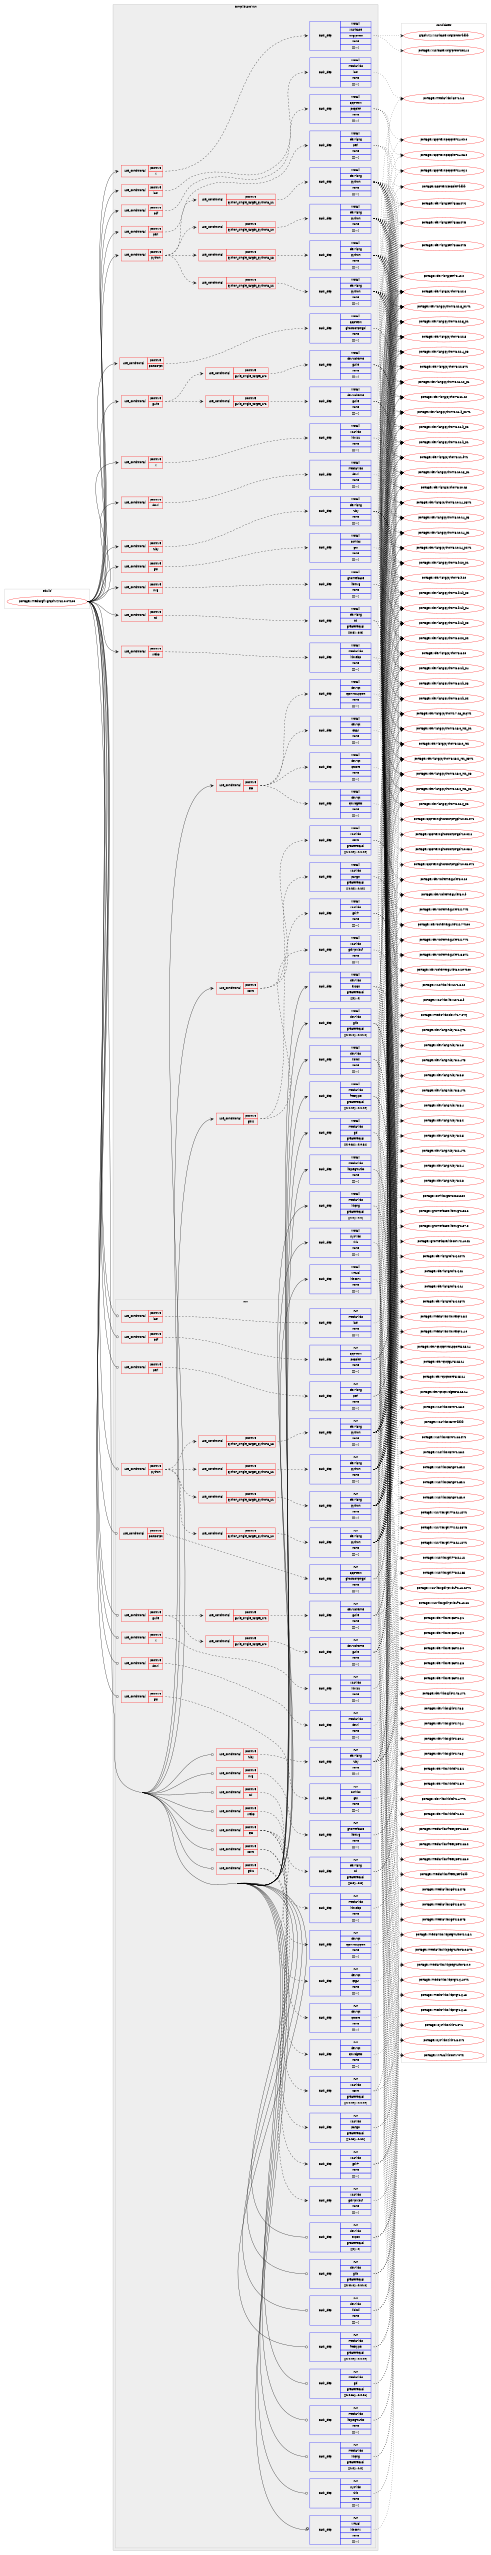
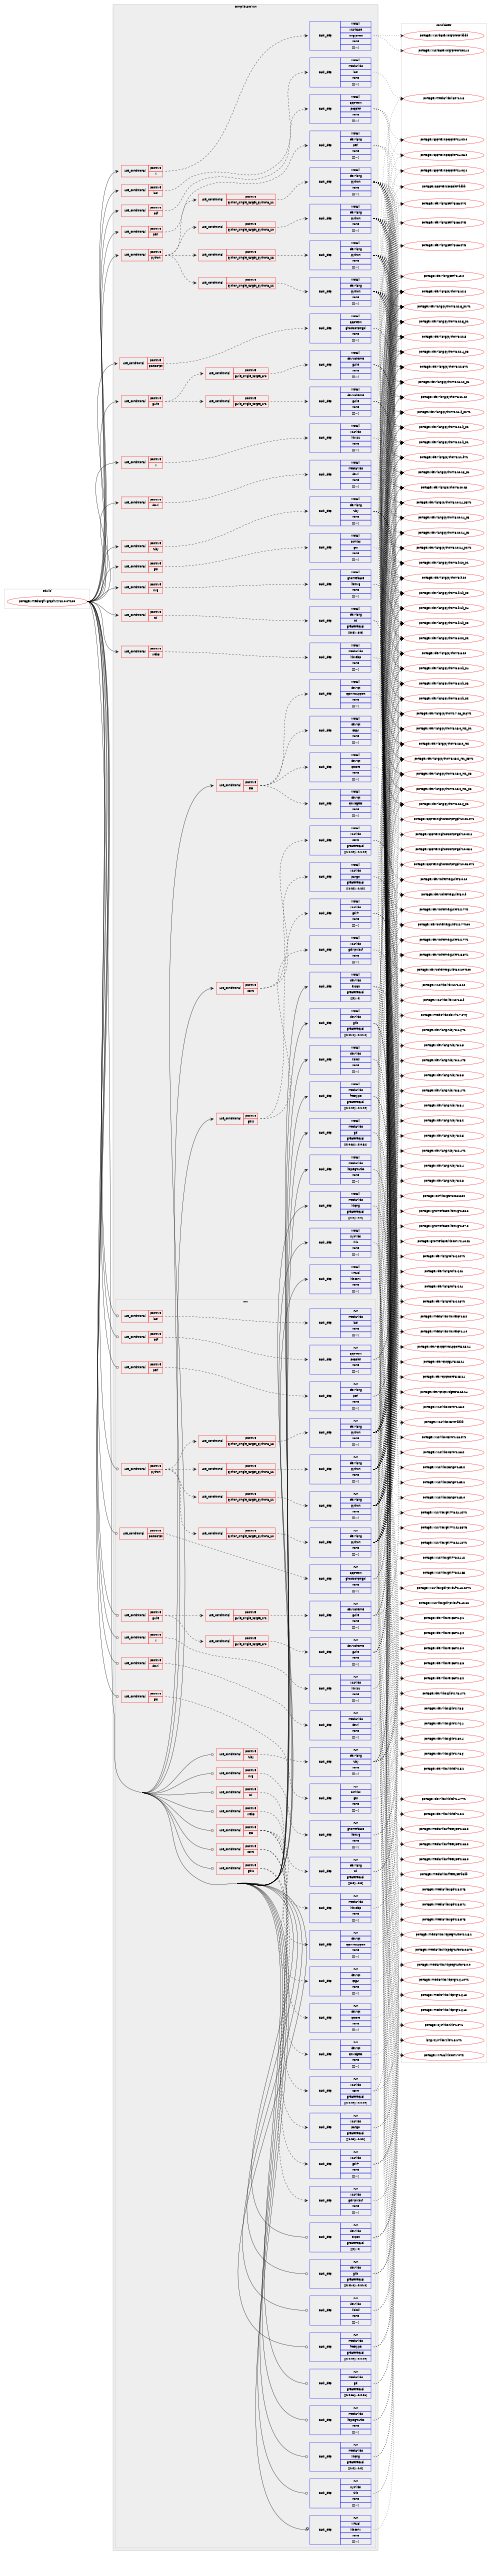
(444, 36) -> (444, 36)
(444, 1784) -> none
(444, 2040) -> (444, 2040)
